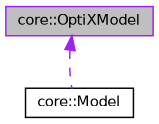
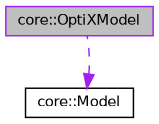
(70, 69) -> (89, 55)
